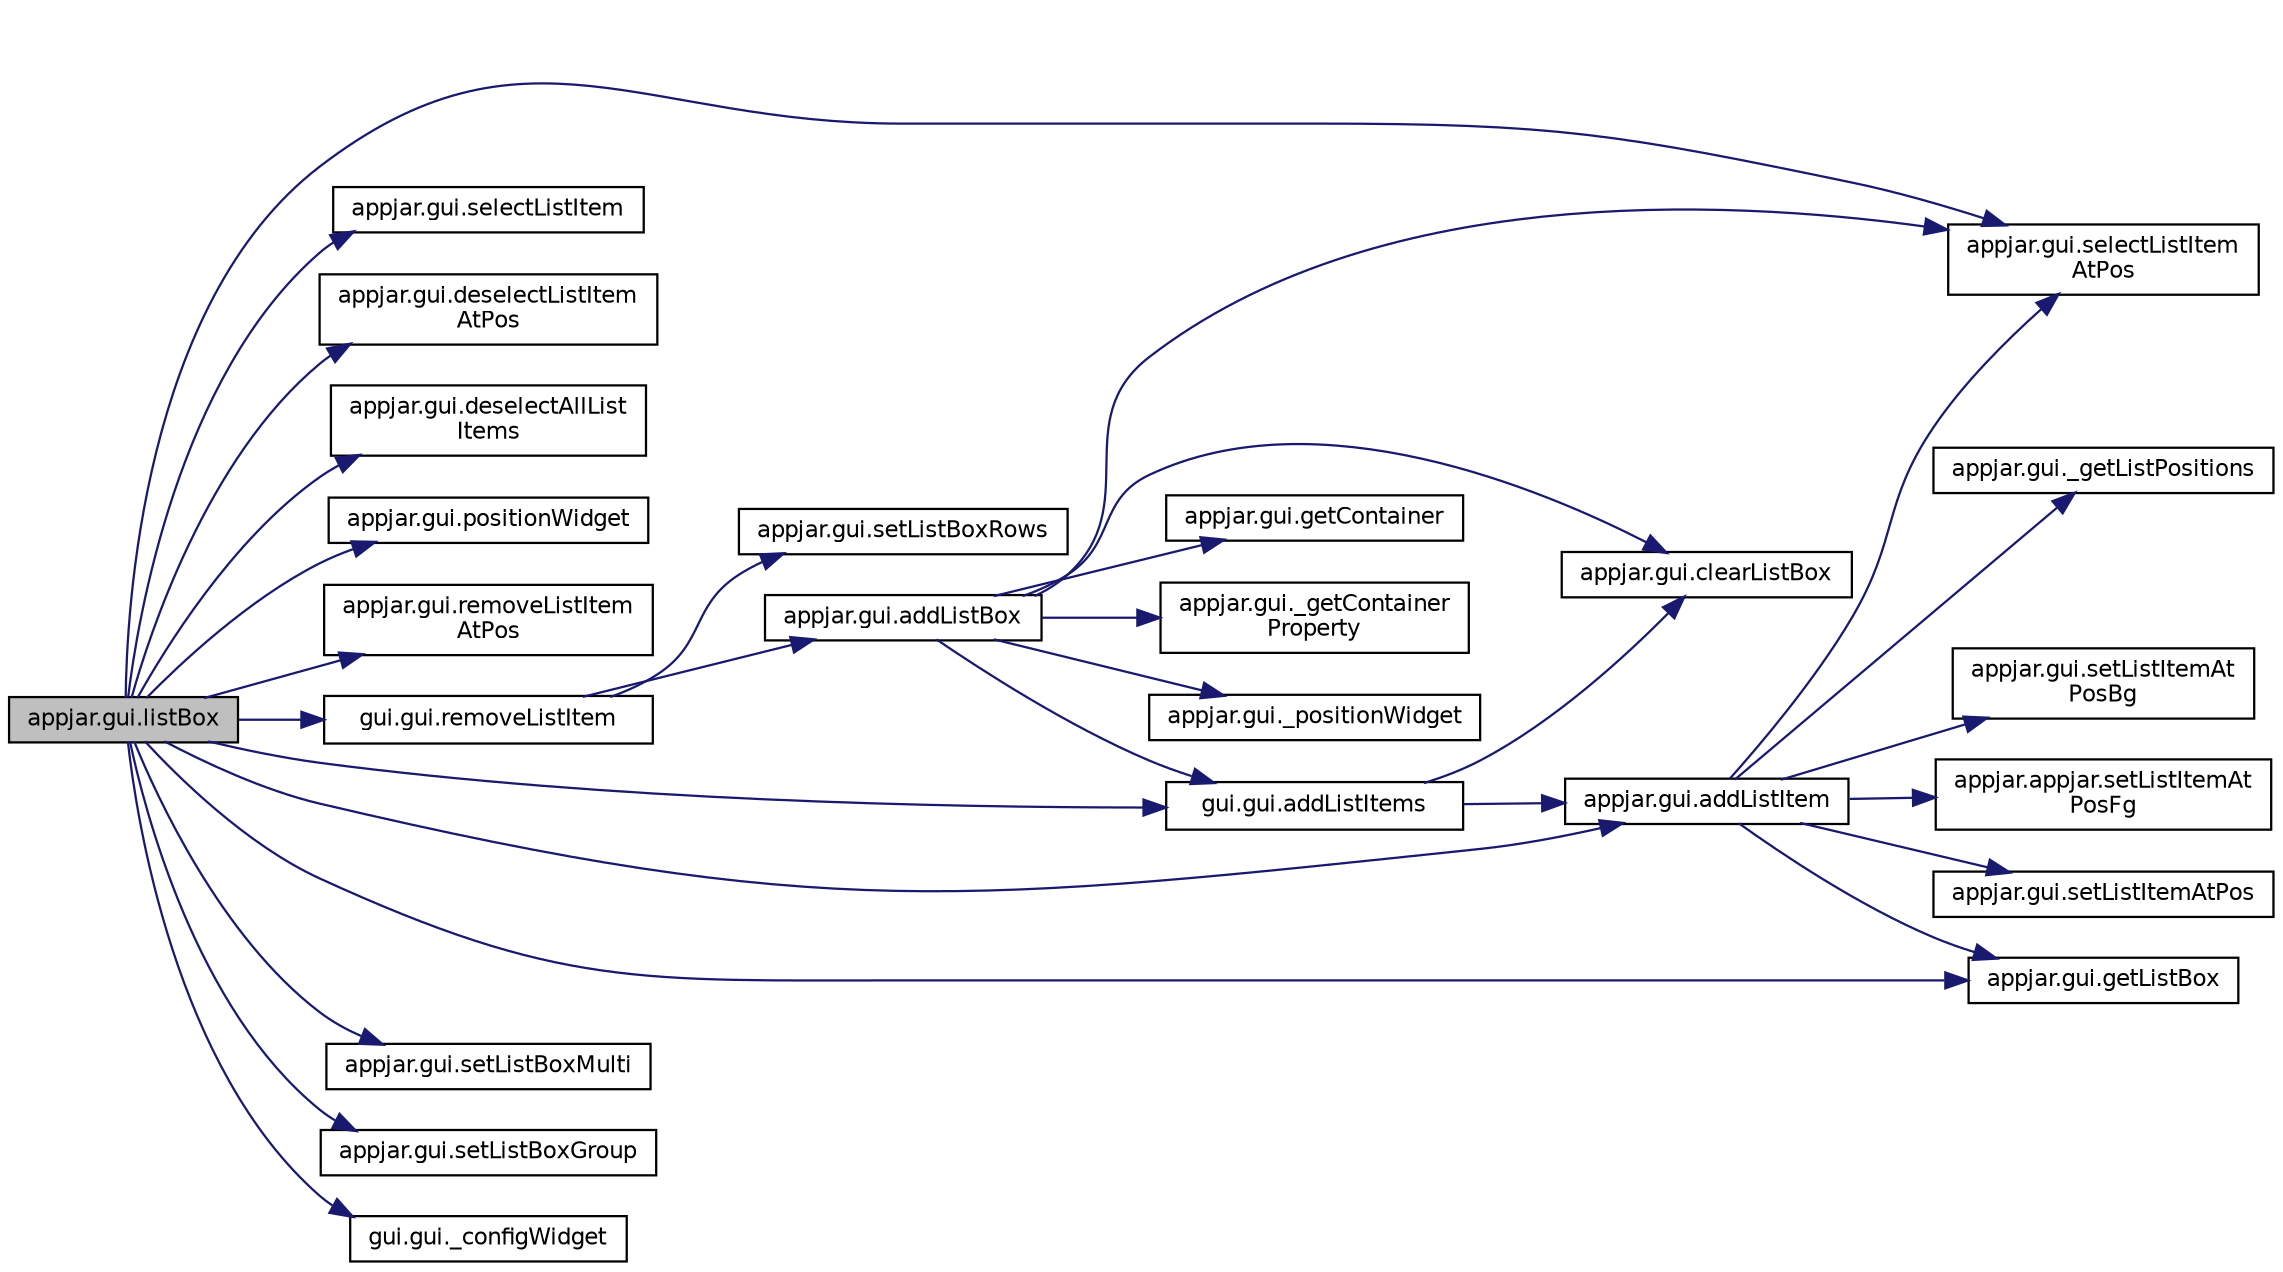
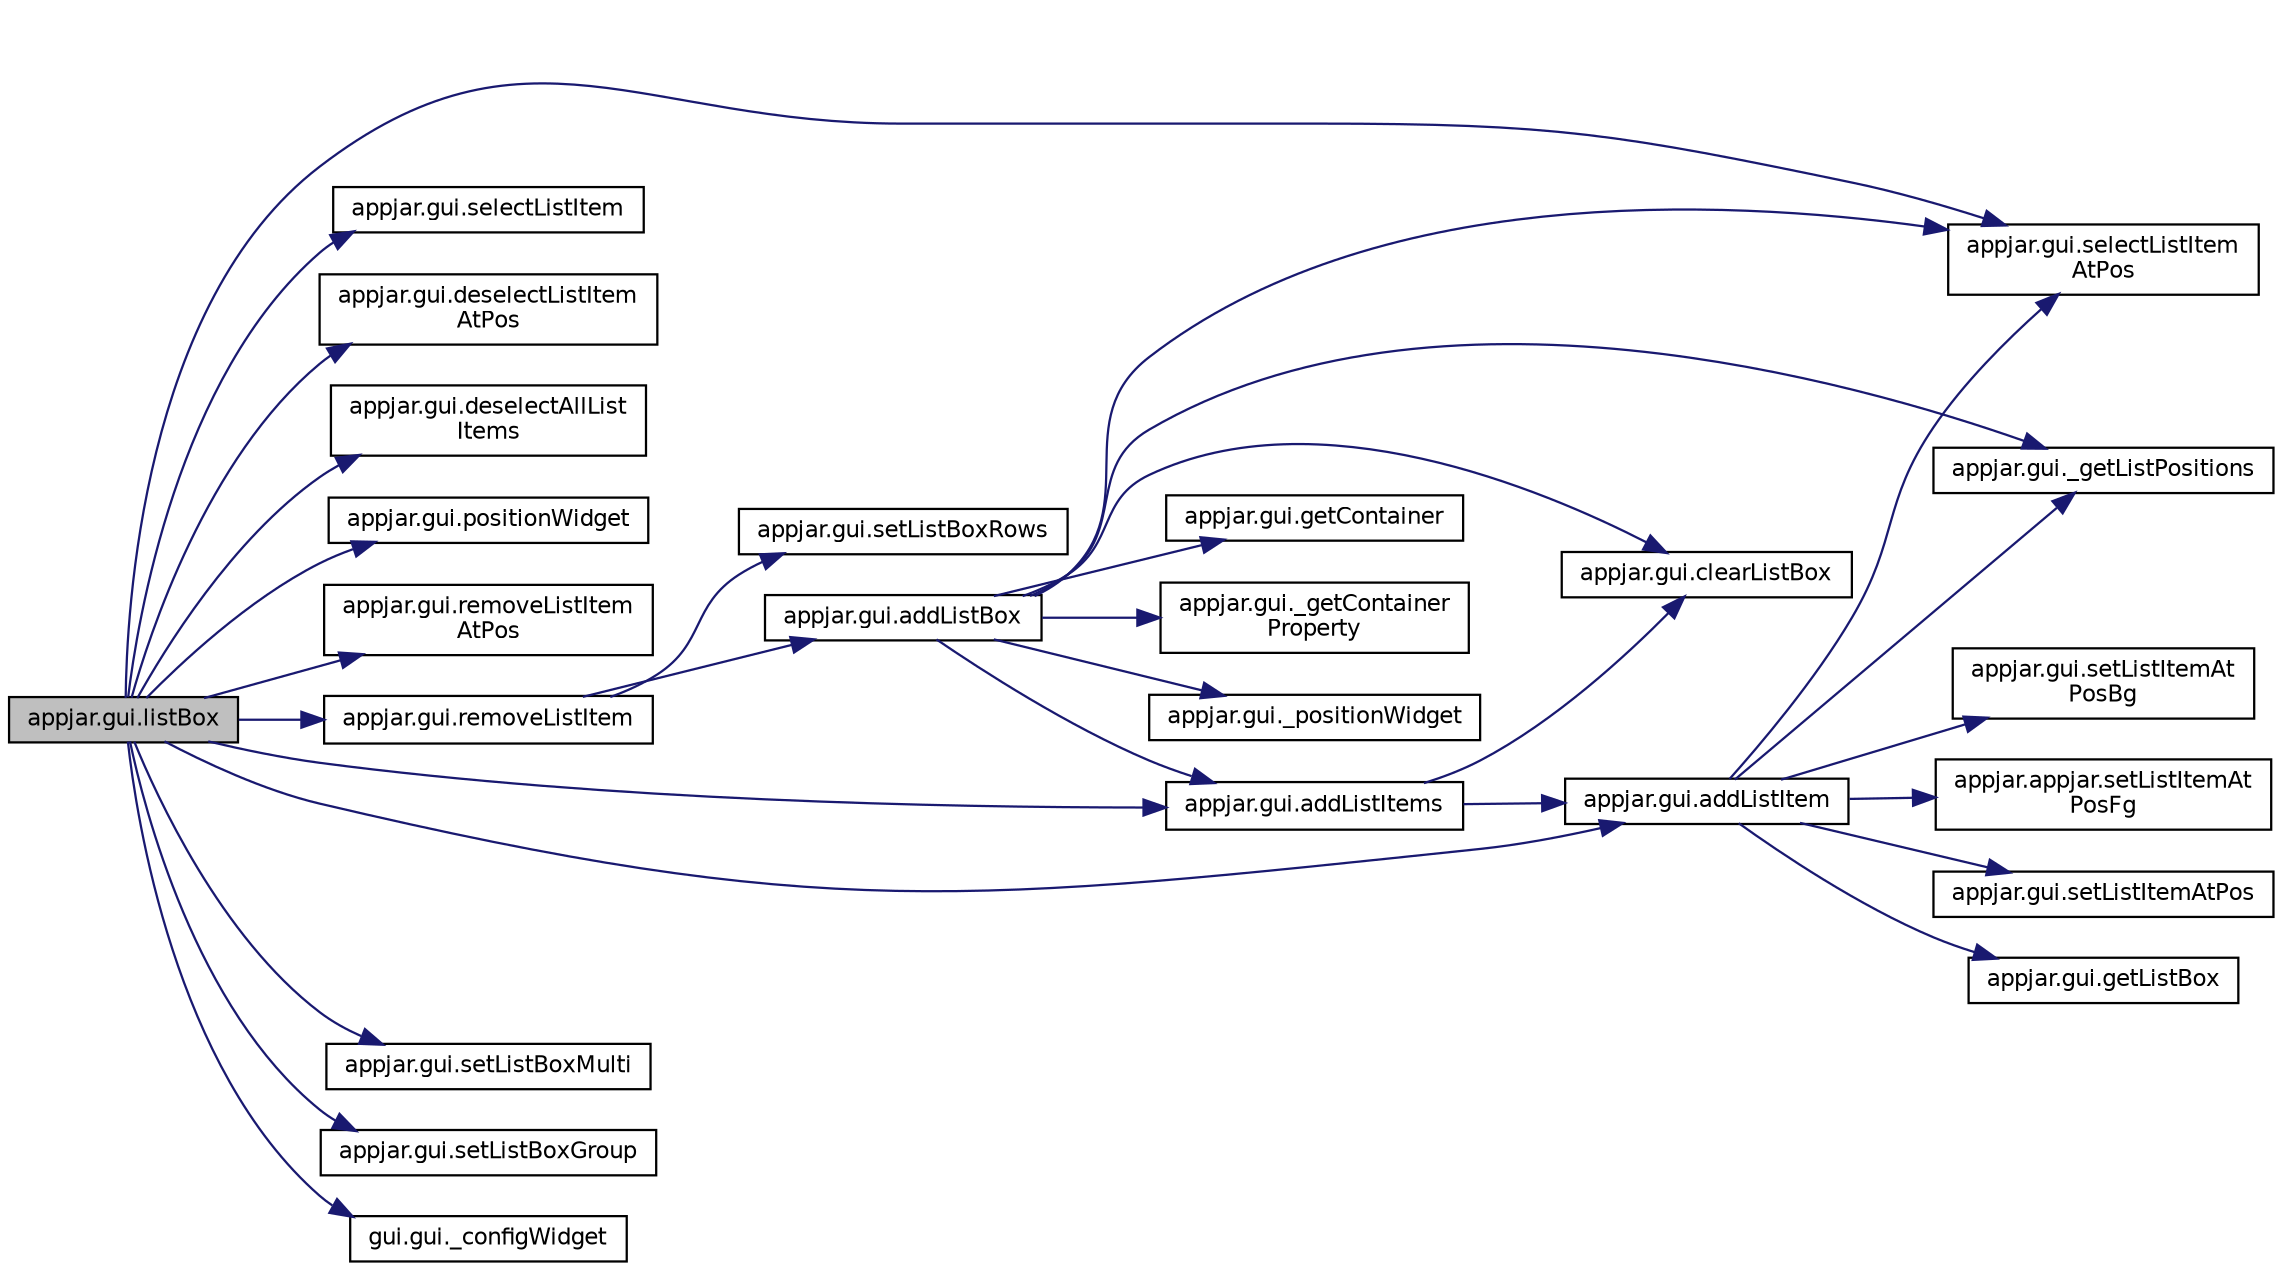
none -> (1478, 346)
(488, 720) -> (488, 720)
(1315, 806) -> (1315, 806)
(1012, 980) -> none
